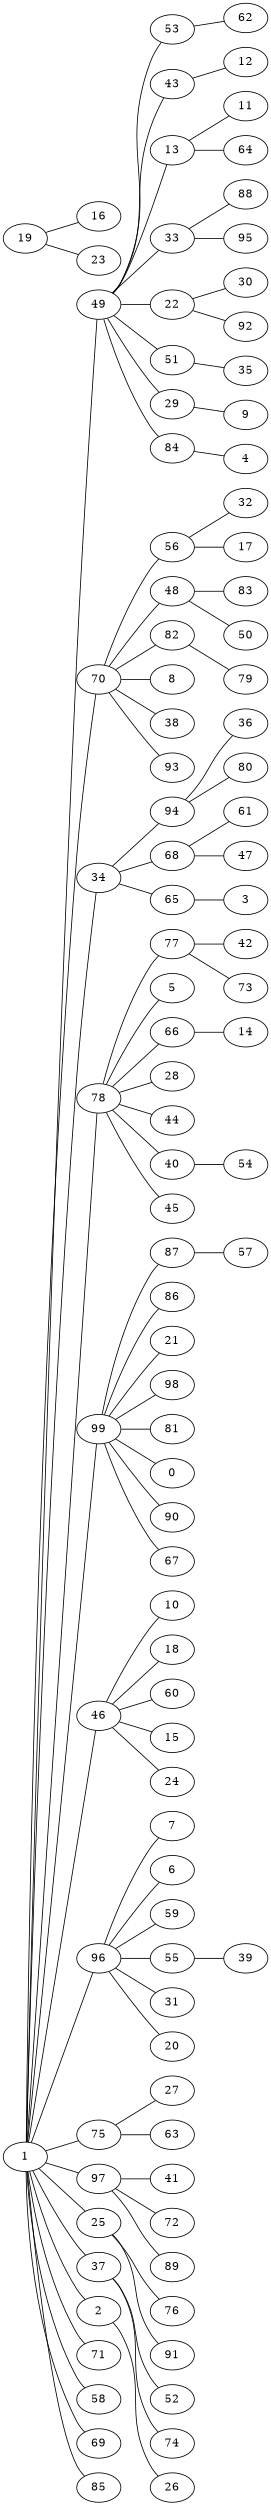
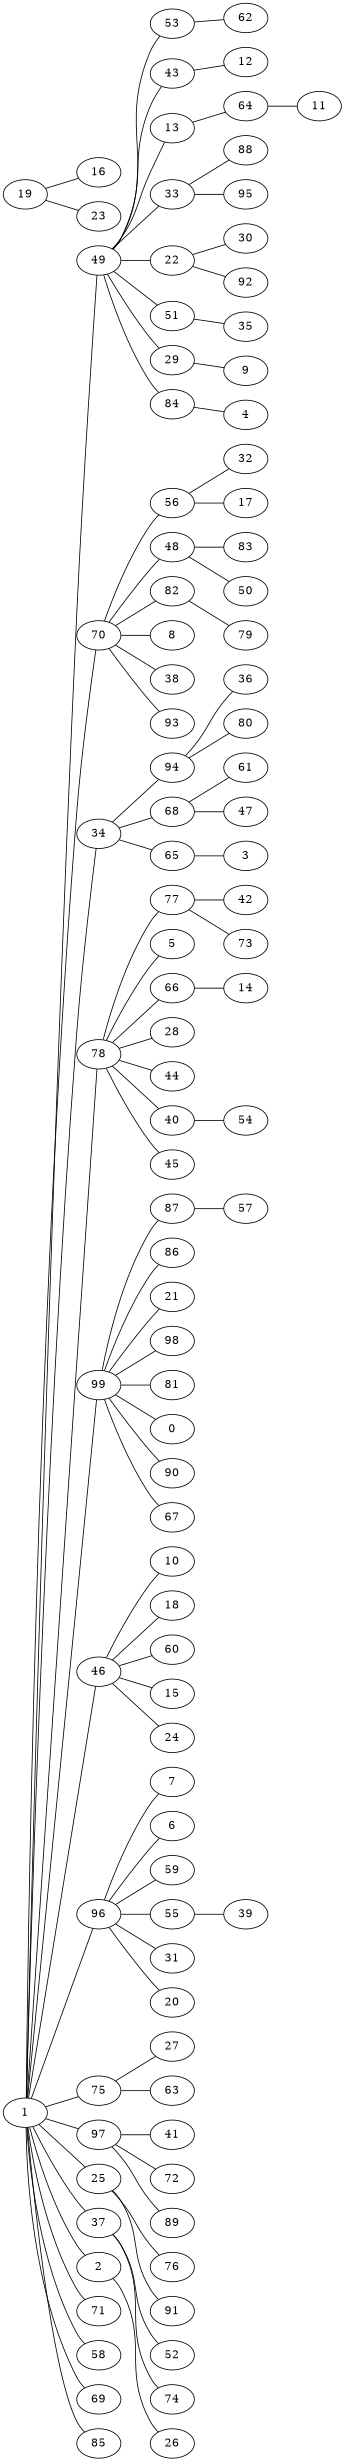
(209, 128) -> (283, 106)
